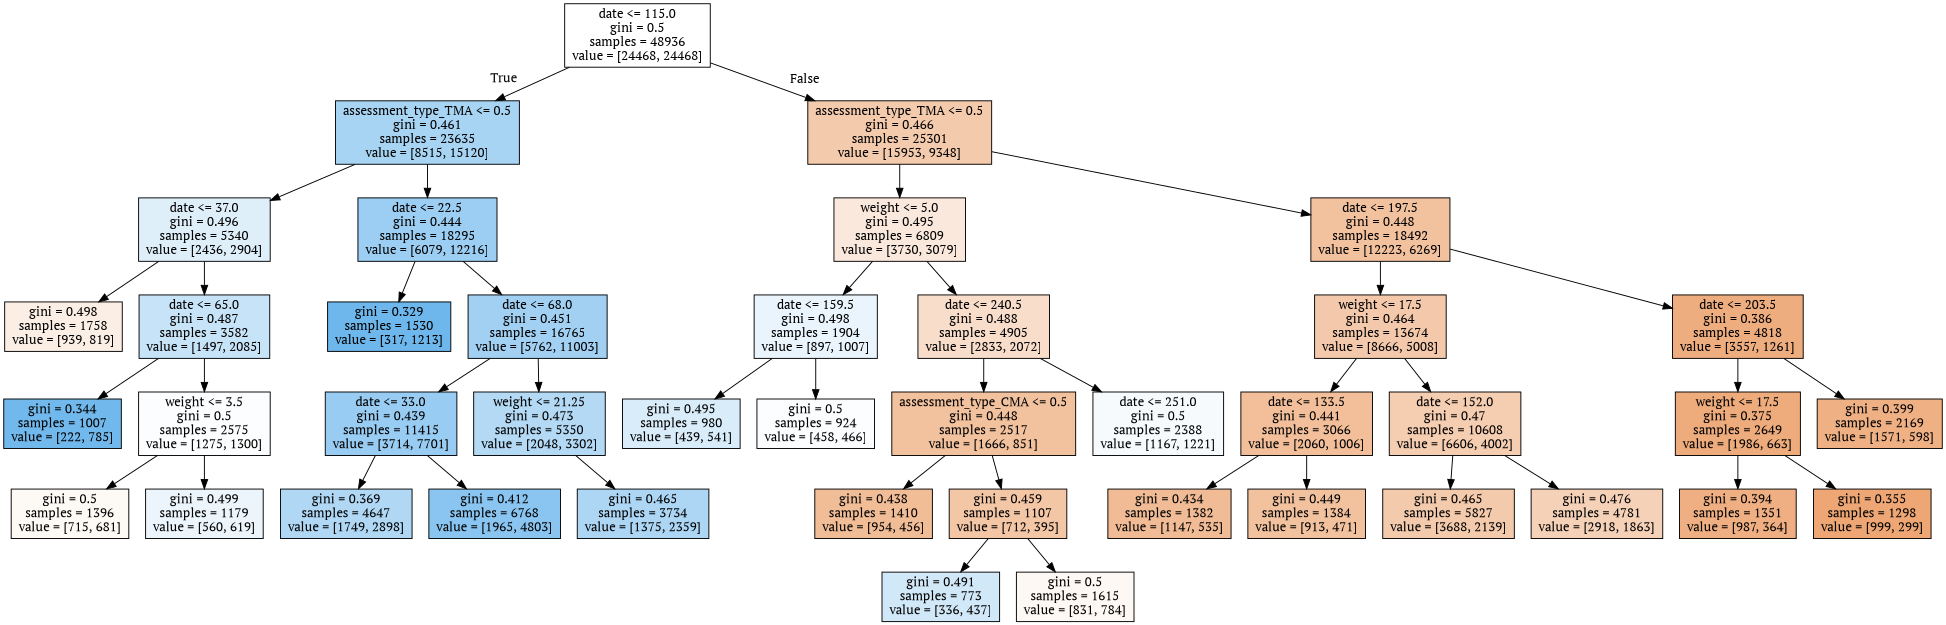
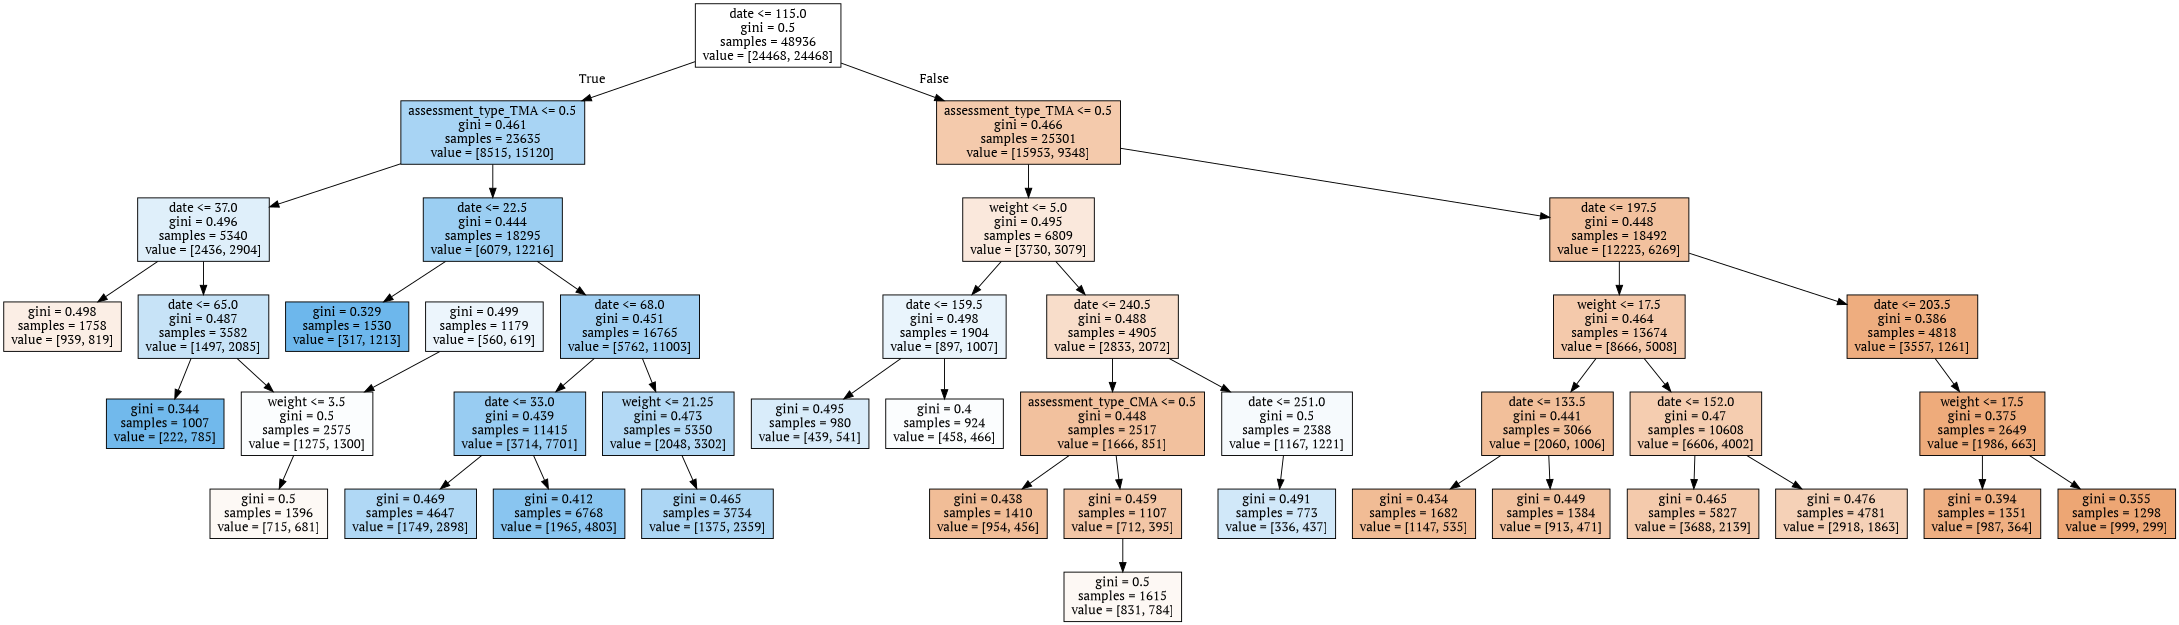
(816, 424) -> (945, 424)
(1880, 424) -> none
(204, 467) -> (406, 370)
(346, 514) -> (411, 514)
(1169, 514) -> (1414, 514)
(977, 552) -> (1282, 468)
